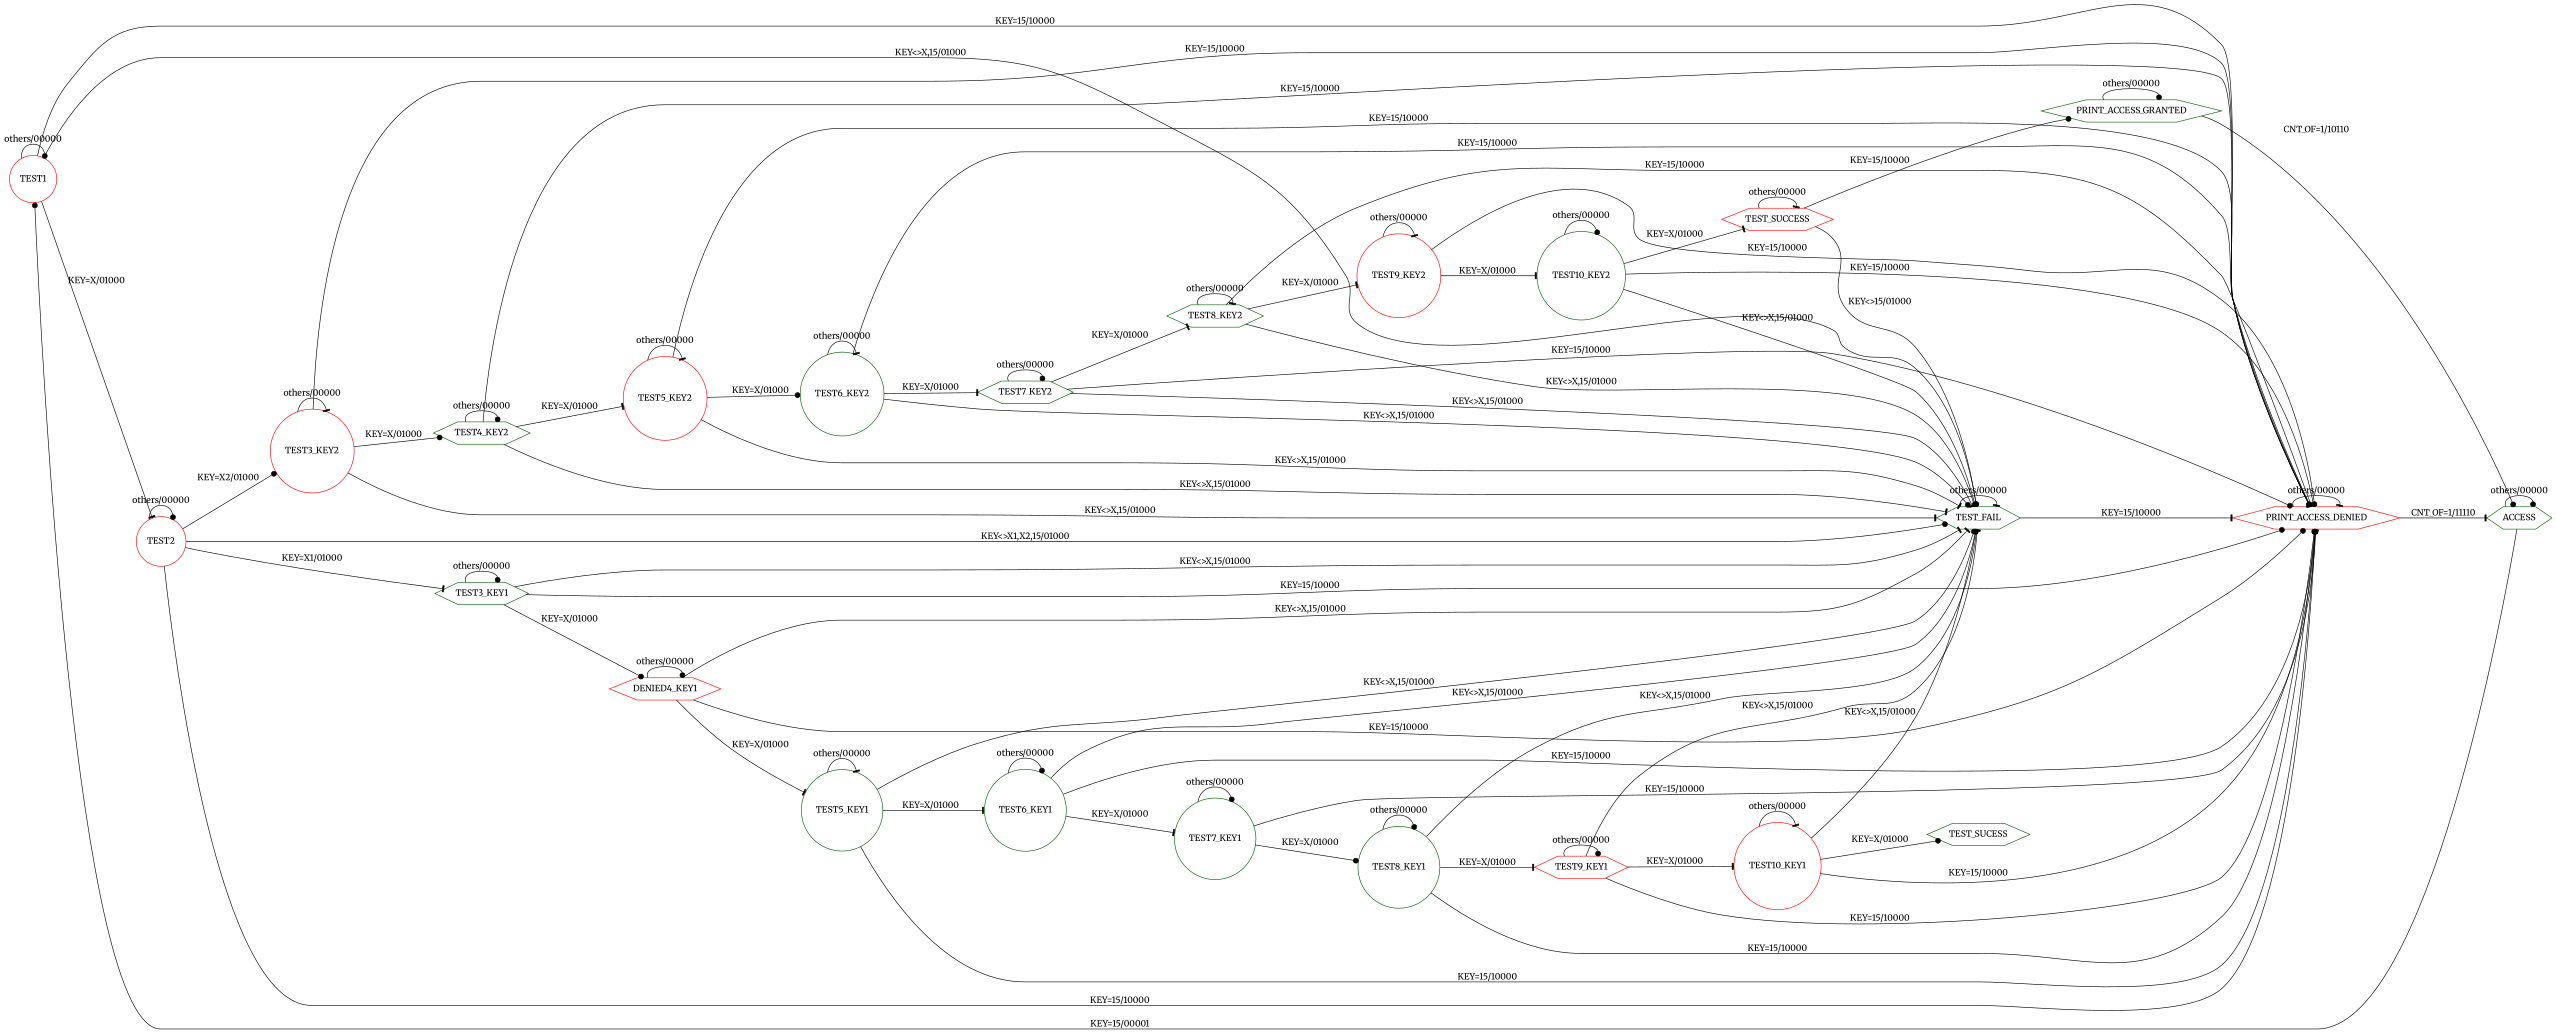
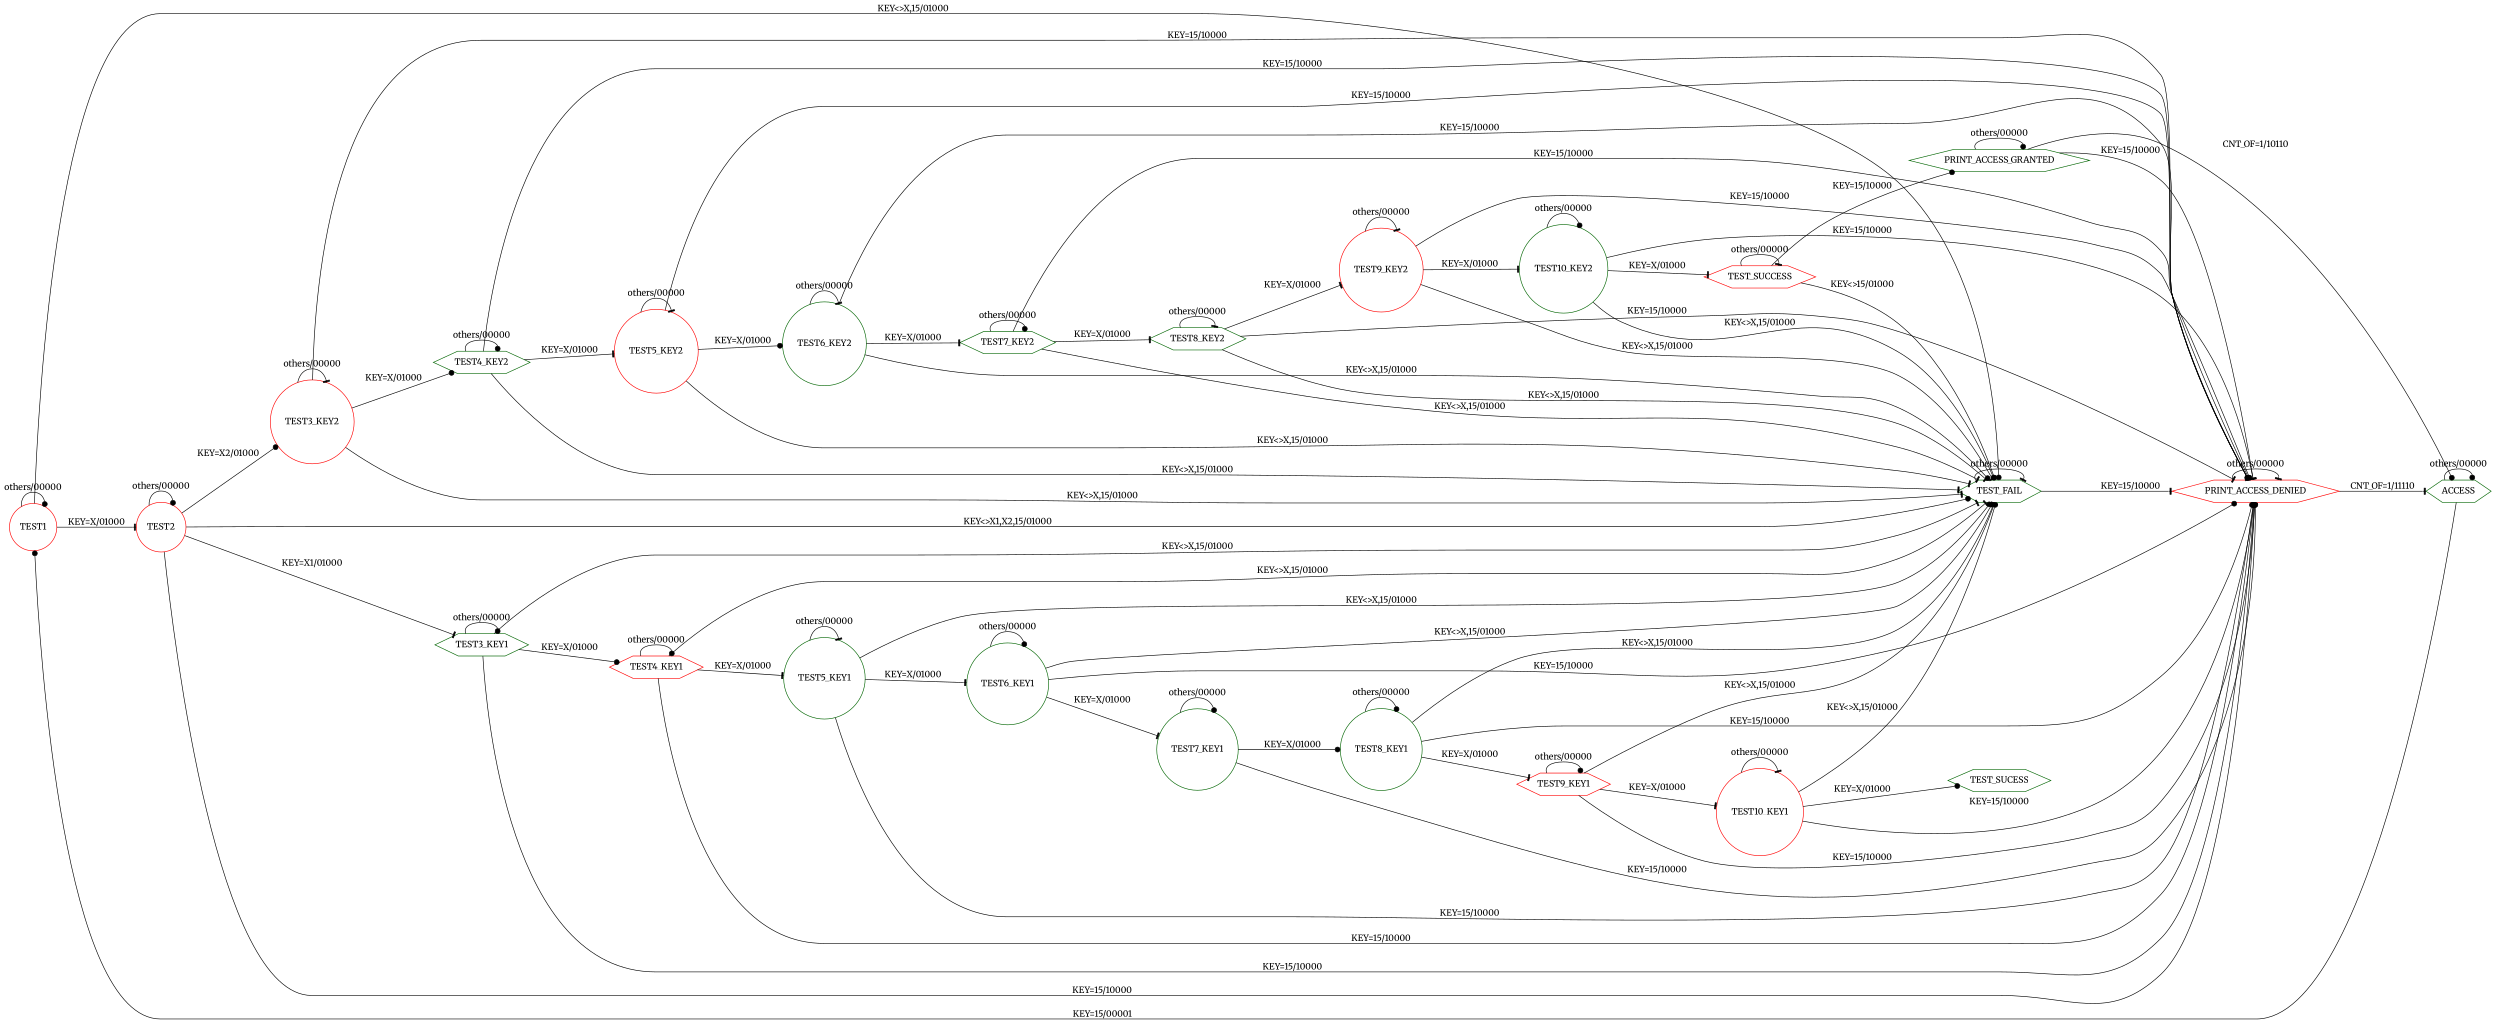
(1338, 26) -> (2207, 272)
none -> (1725, 357)
(665, 689) -> (656, 667)
